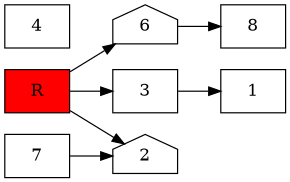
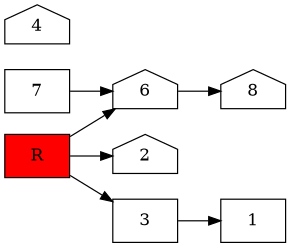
(37, 26) -> (37, 26)
(253, 26) -> (253, 91)
(85, 156) -> (85, 91)
